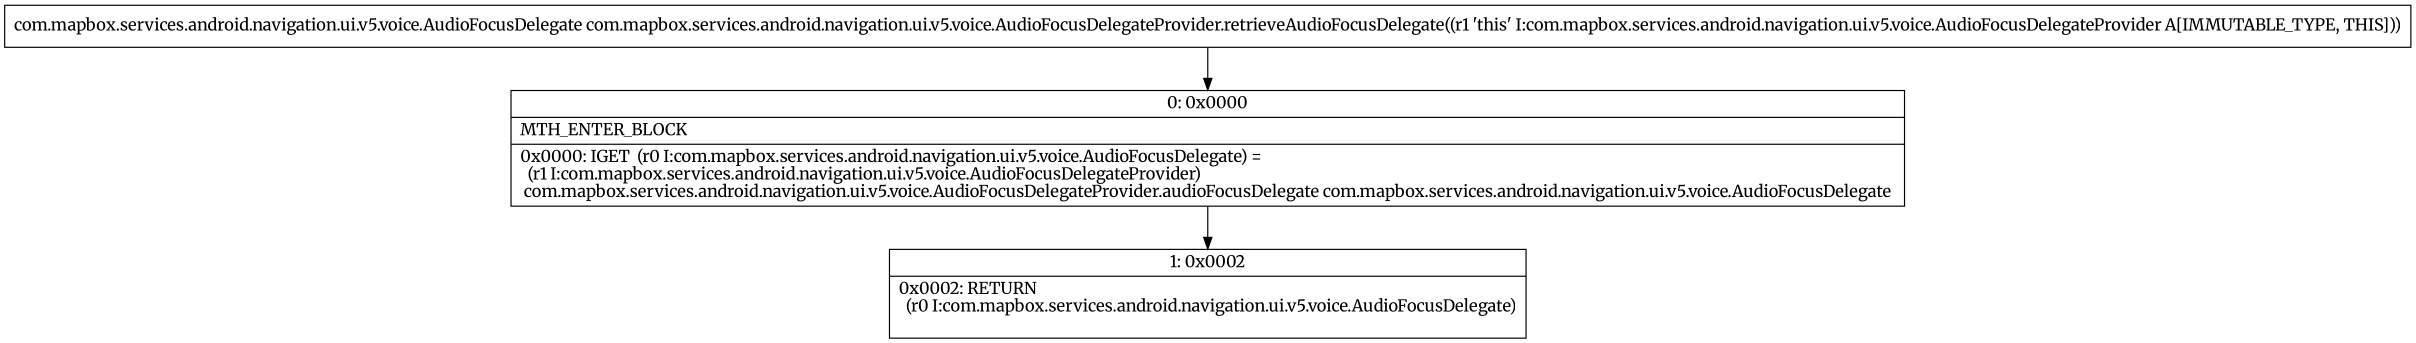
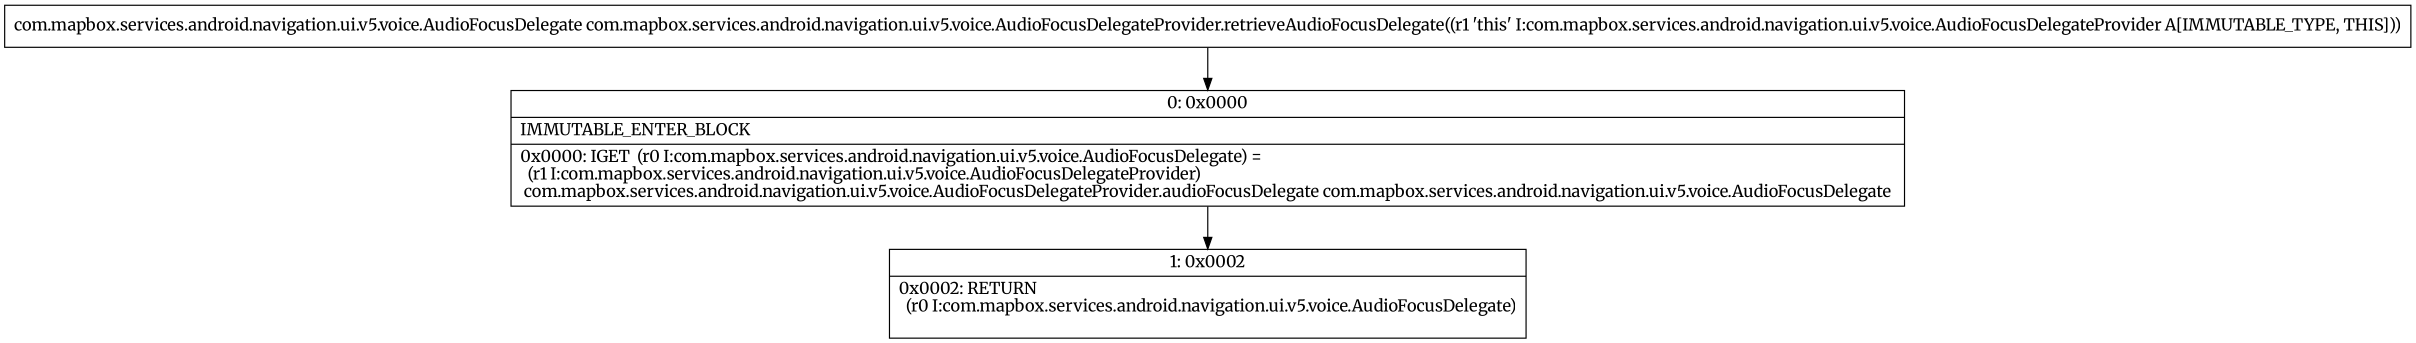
(604, 130) -> (635, 130)
